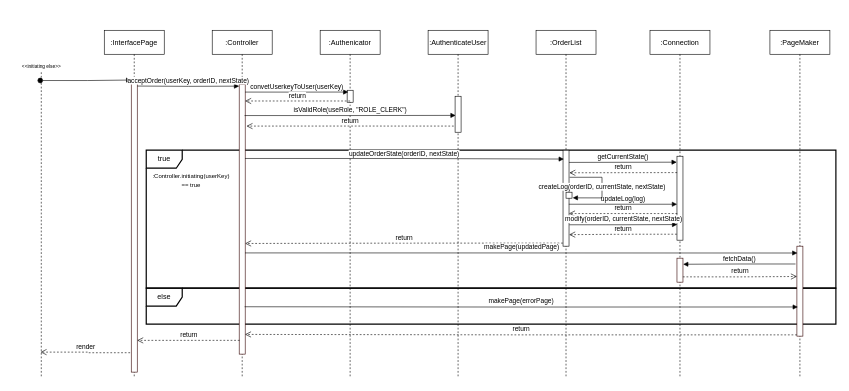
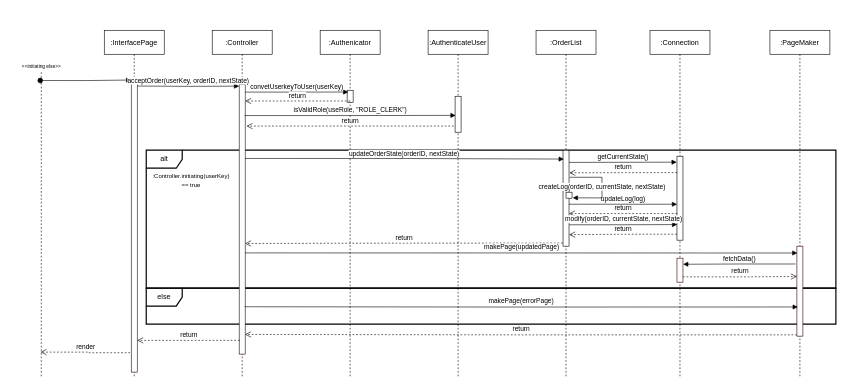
(164, 159) -> (164, 159)
